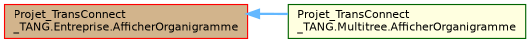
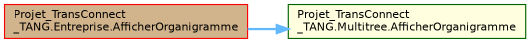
(274, 14) -> (262, 29)
